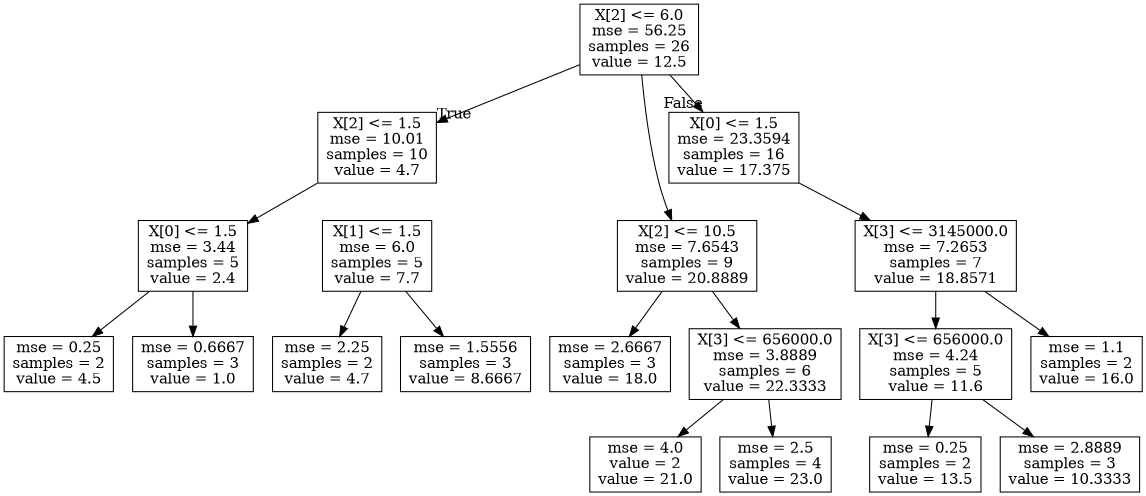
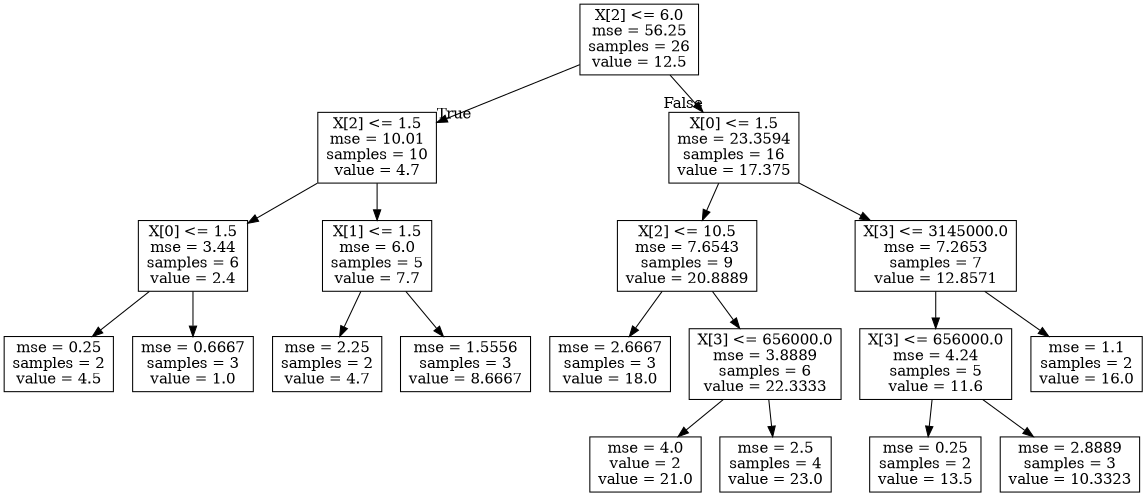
(651, 144) -> (713, 197)
none -> (377, 196)
(193, 256) -> (193, 256)
(936, 256) -> (936, 256)
(1070, 464) -> (1070, 464)
